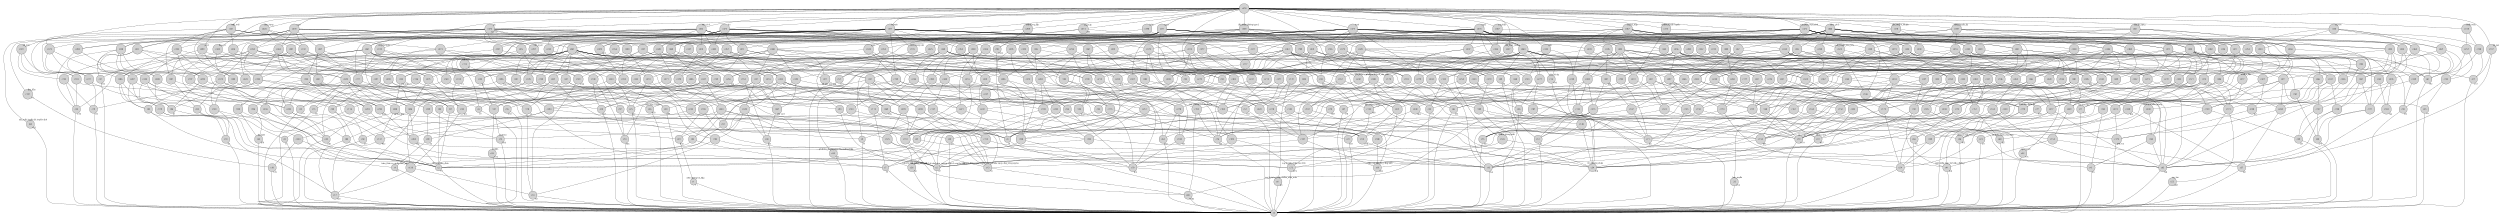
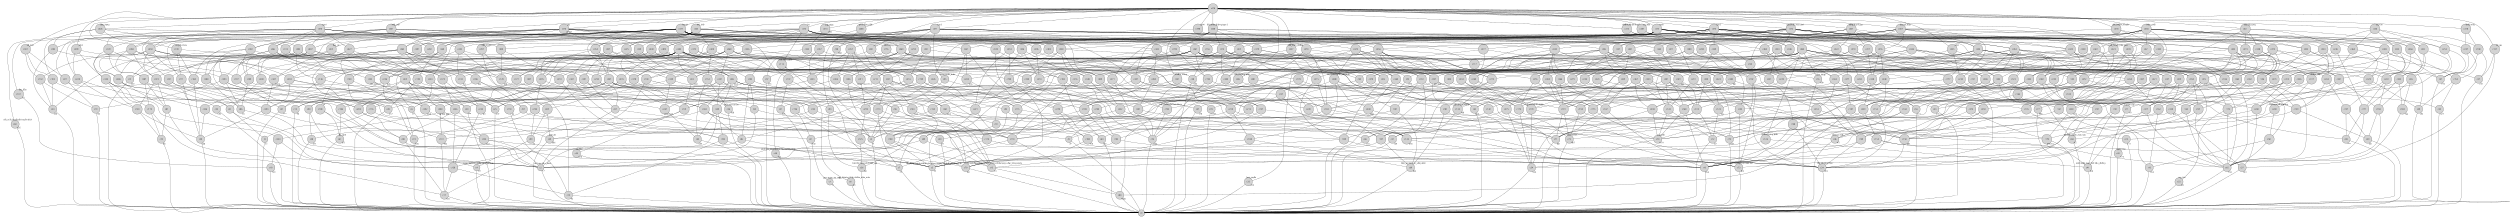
(2043, 98) -> (2226, 98)
